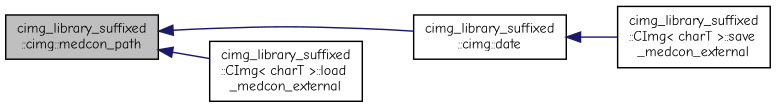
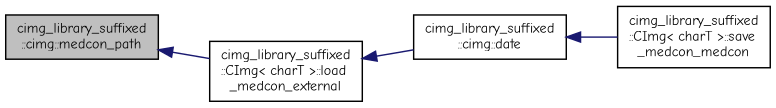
(293, 27) -> (395, 53)
(694, 37) -> (694, 37)
